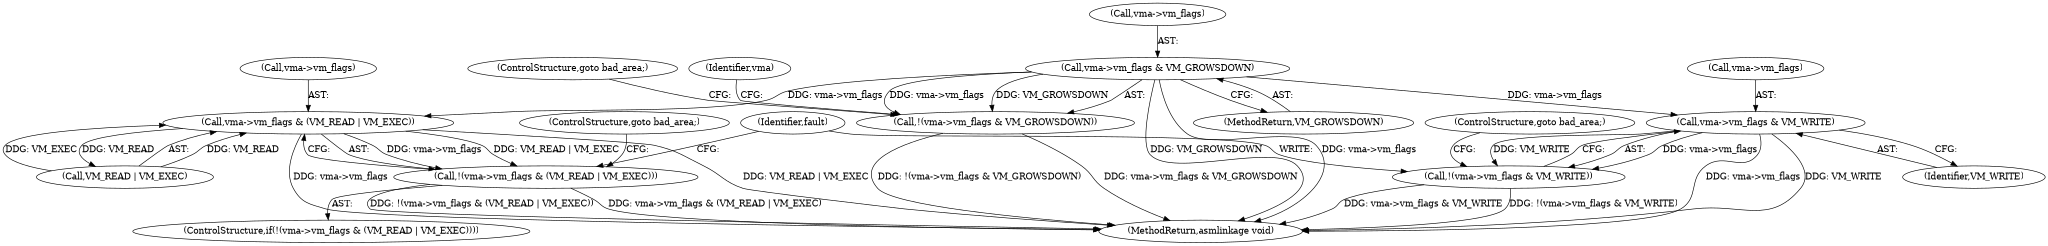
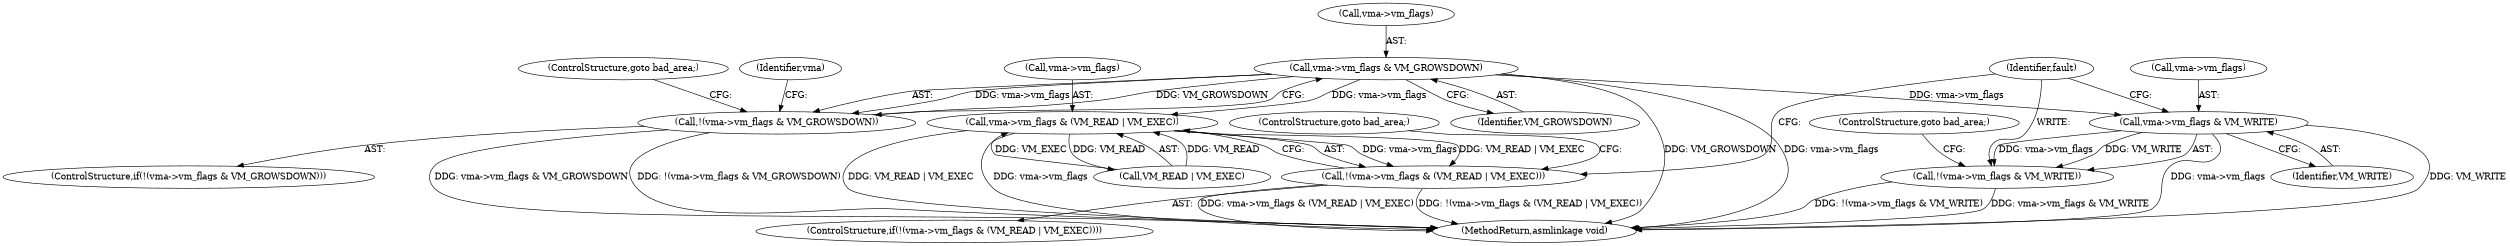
none -> (1097, 110)
(1304, 123) -> (1545, 123)
(1606, 140) -> (2115, 94)
none -> (189, 177)
